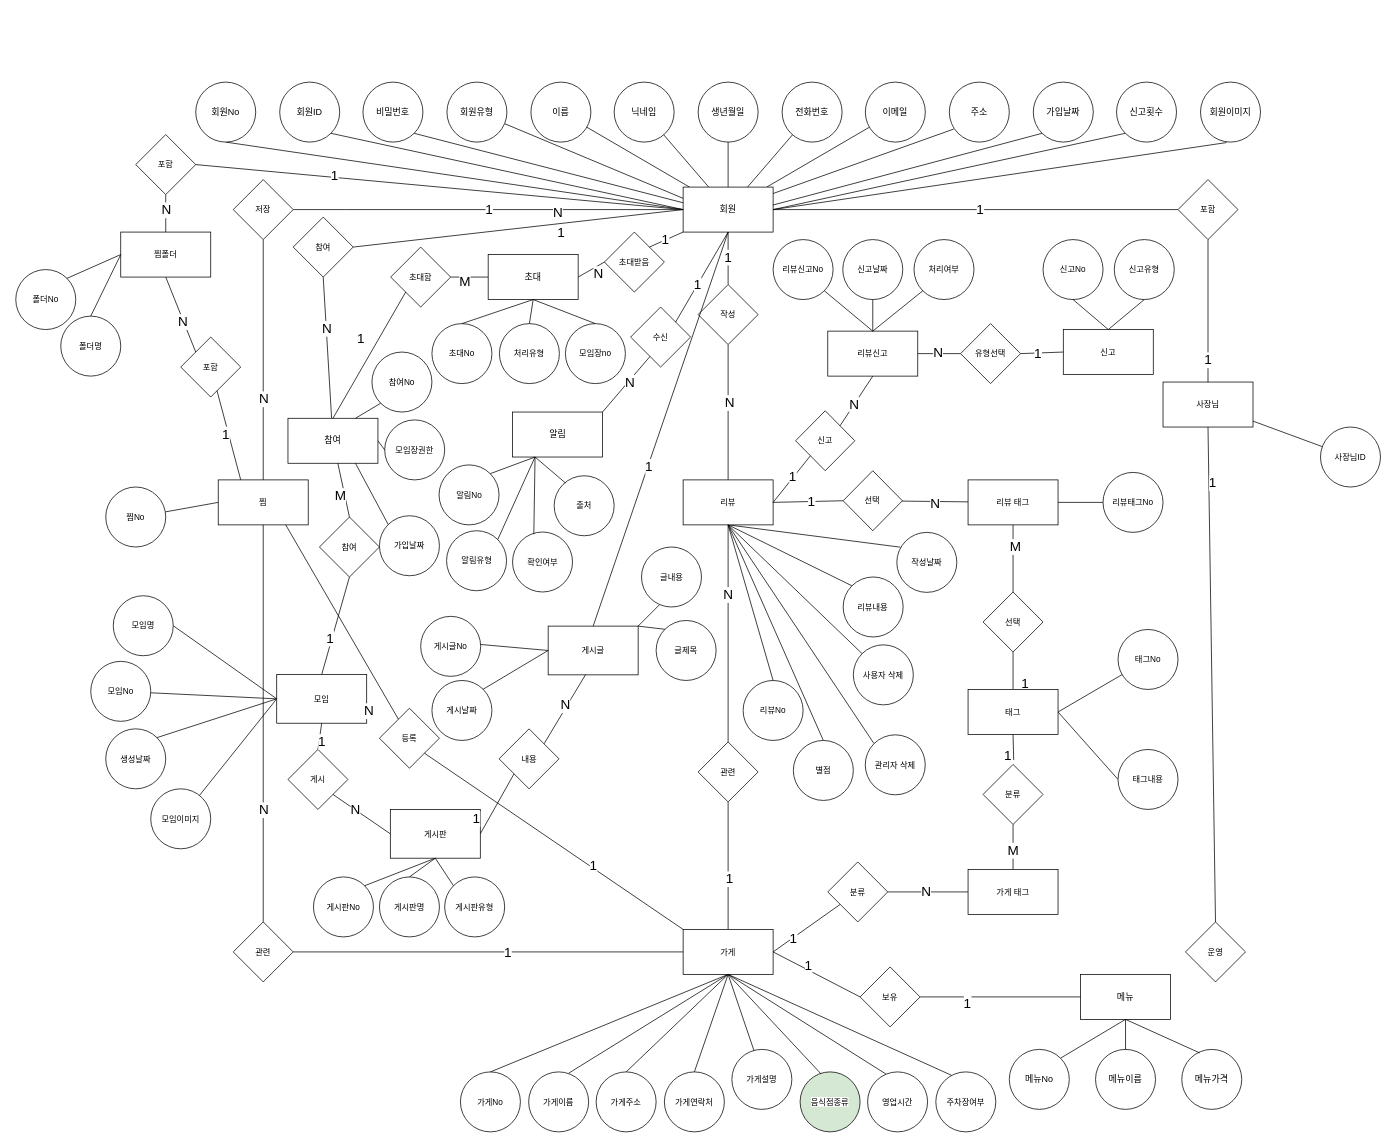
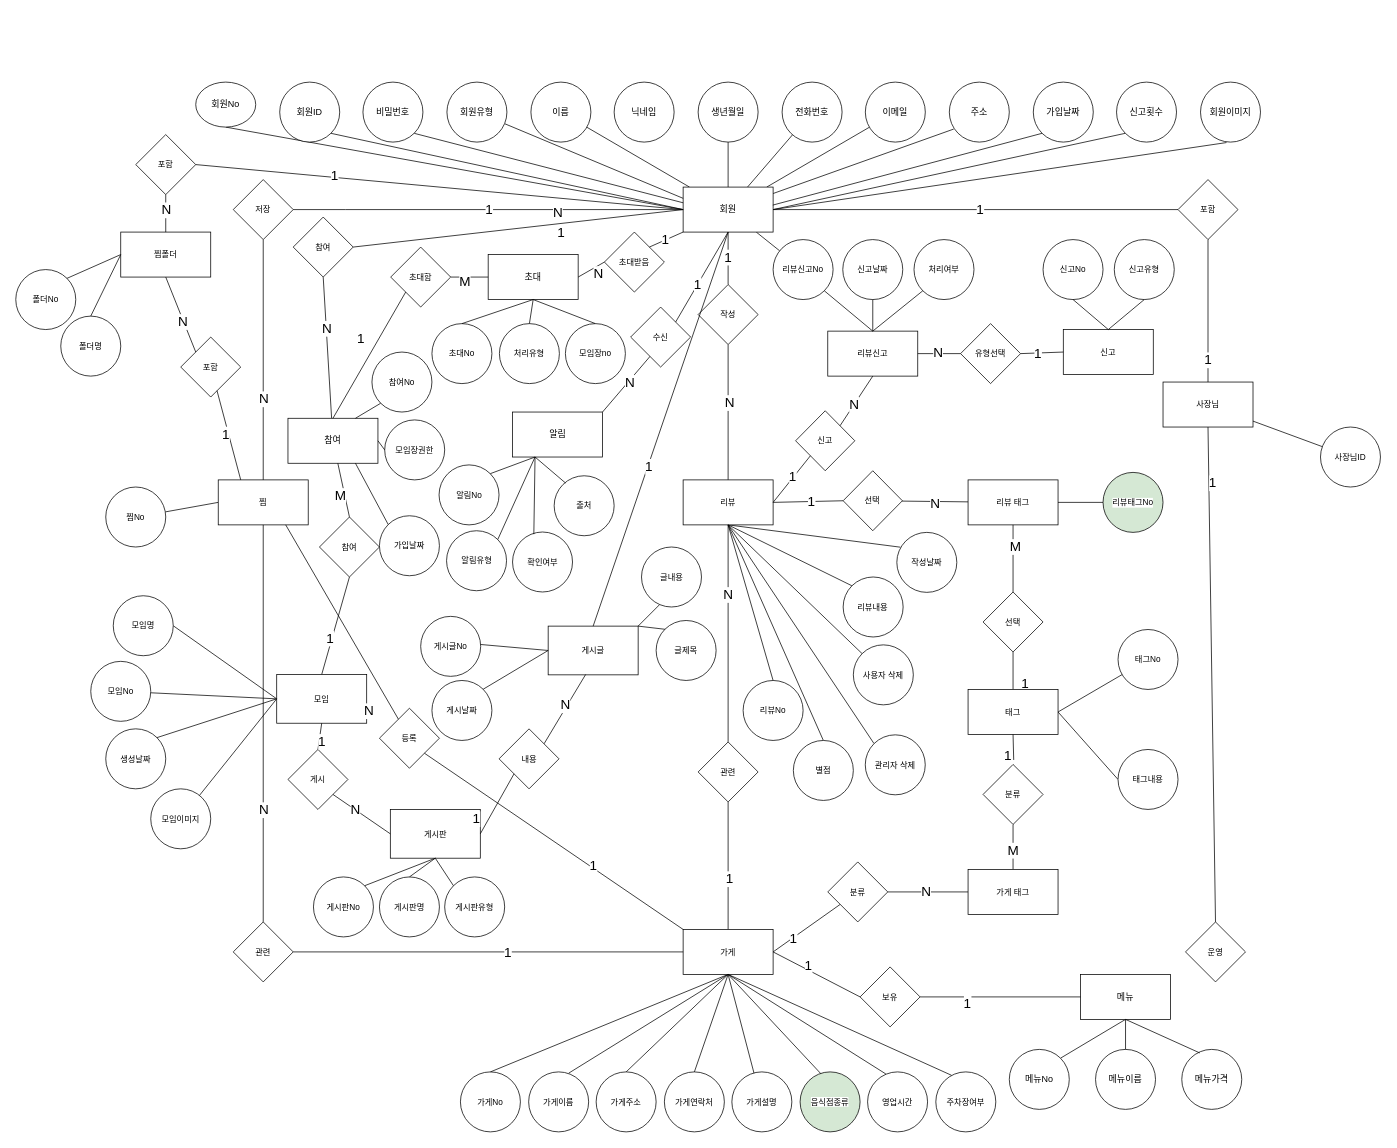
(225, 112) -> (225, 105)
(686, 161) -> (768, 242)
(1133, 503) -> (1133, 503)
(762, 1080) -> (762, 1102)
